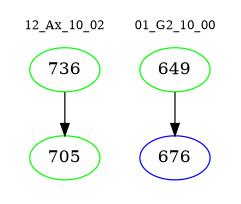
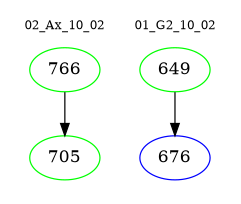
(65, 26) -> (65, 26)
(176, 26) -> (176, 26)
(65, 70) -> (65, 70)
